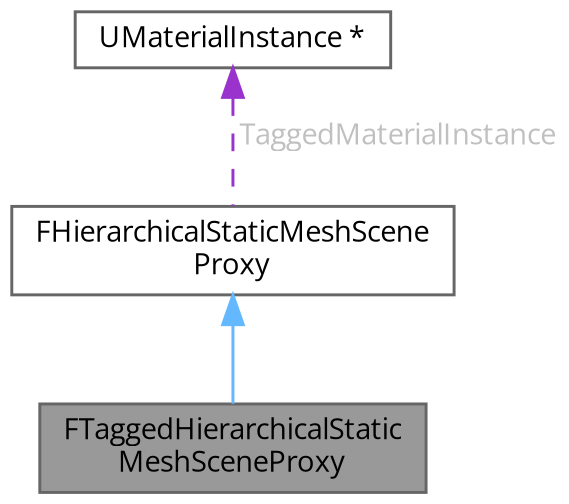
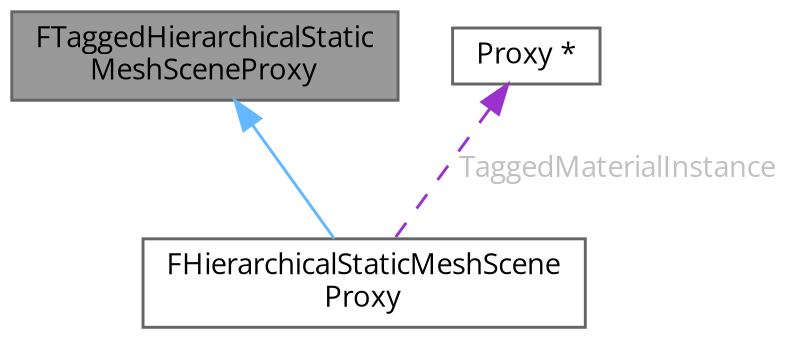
(233, 40) -> (526, 56)
(233, 365) -> (293, 182)
